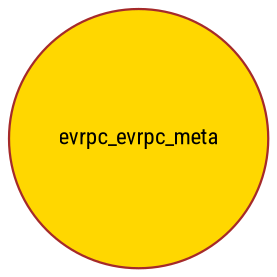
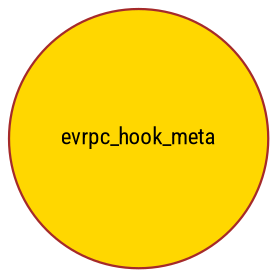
(139, 139) -> (139, 139)
